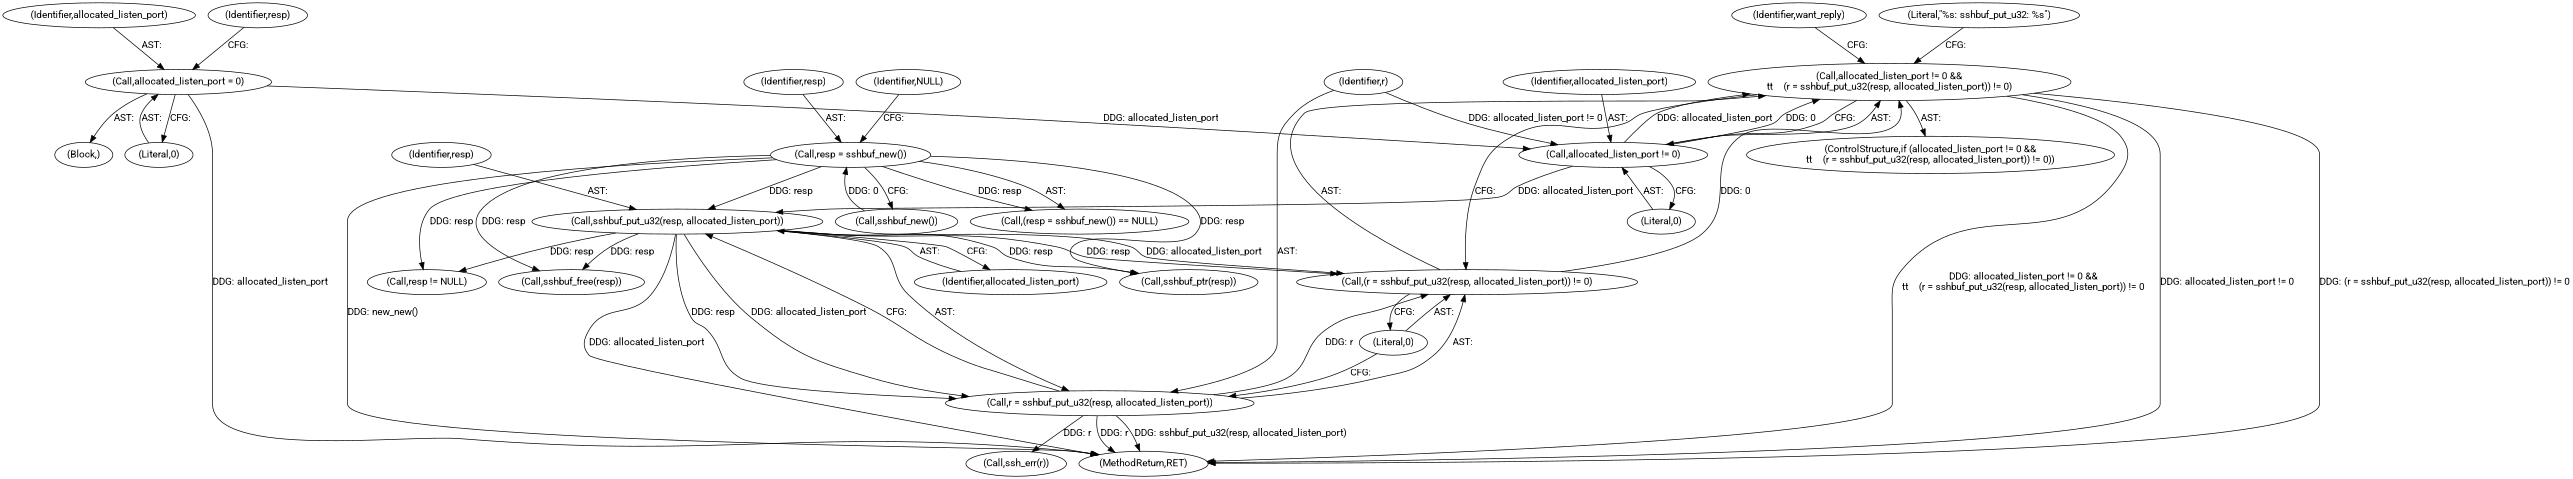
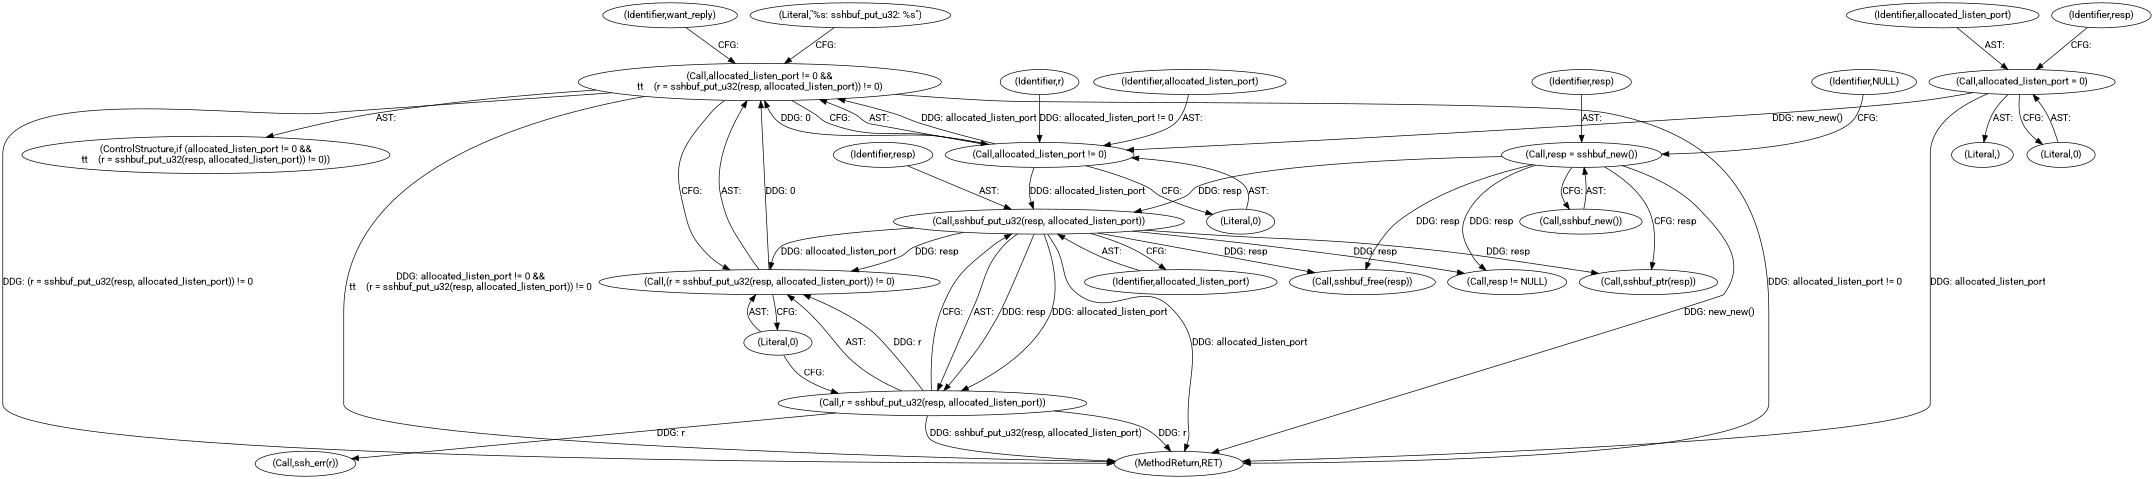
(1161, 118) -> (1808, 118)
(84, 155) -> (1982, 155)
(863, 191) -> (1598, 191)
(1080, 222) -> none
(1223, 222) -> (1675, 222)
(1277, 260) -> none
